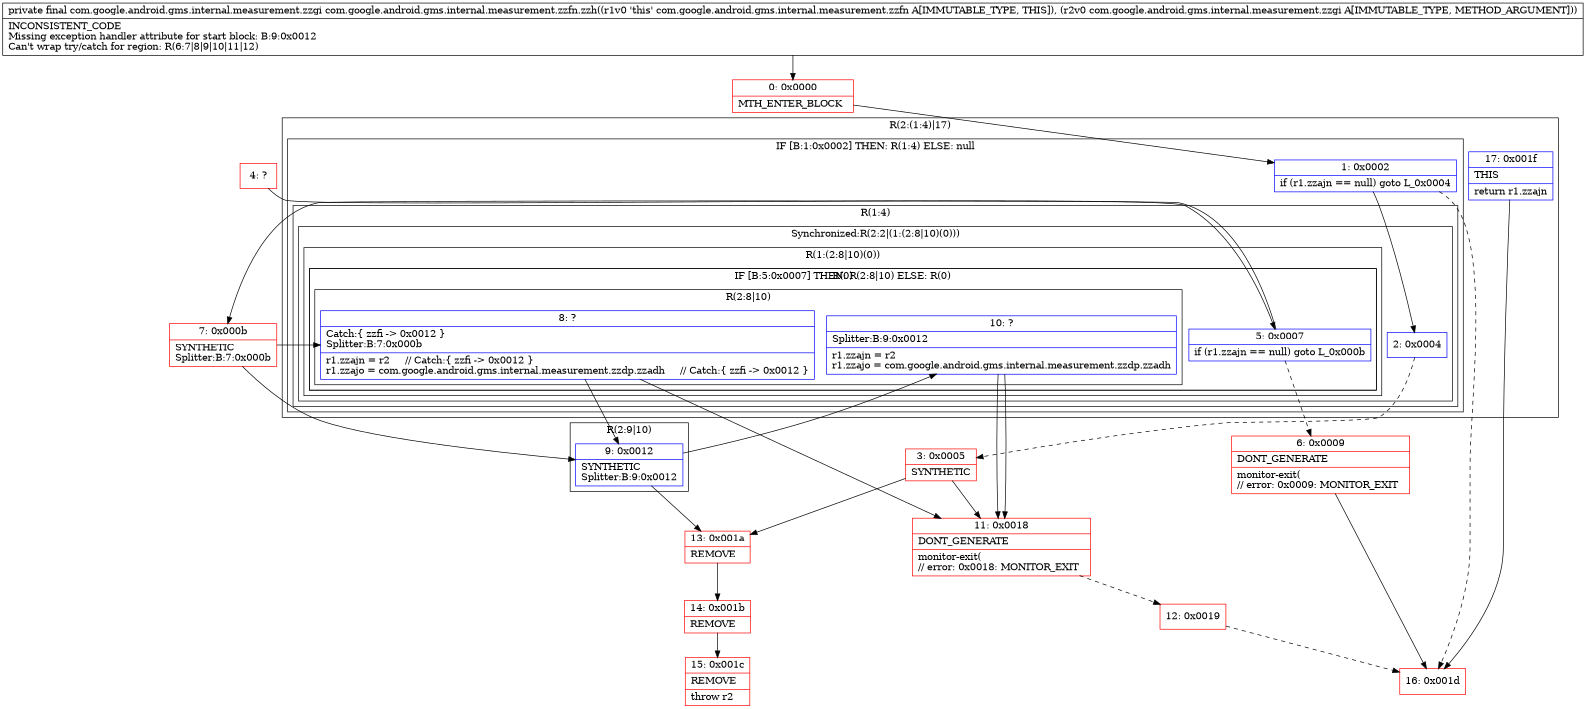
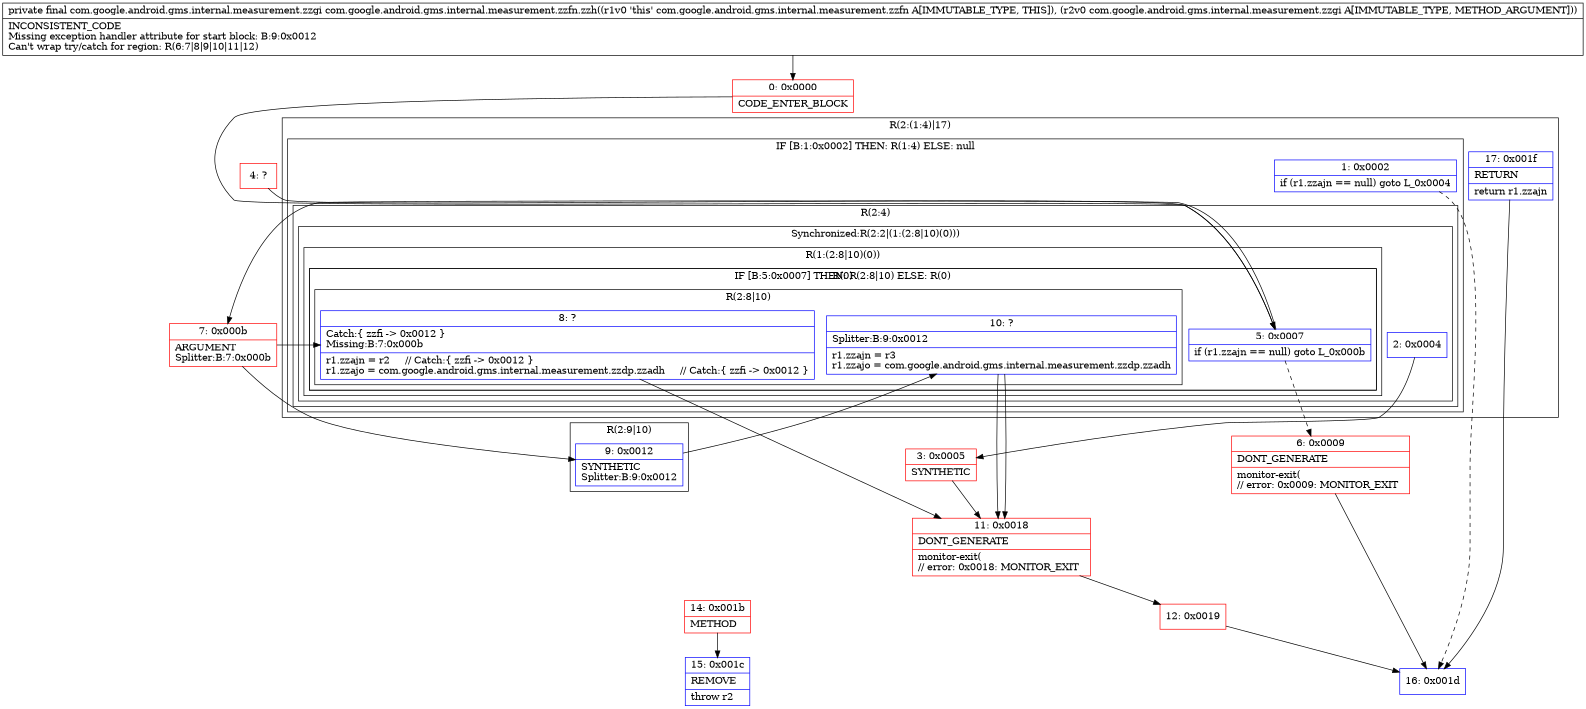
(790, 104) -> (793, 104)
(1060, 133) -> (276, 203)
(1487, 175) -> (1496, 175)
(875, 213) -> (875, 213)
(1396, 258) -> none
(374, 344) -> (375, 344)
(205, 348) -> (205, 348)
(864, 356) -> (864, 356)
(600, 409) -> none
(1216, 424) -> (1216, 424)
(718, 547) -> none
(1117, 589) -> (1117, 589)
(713, 624) -> (713, 624)
(1309, 648) -> (1309, 648)
(718, 682) -> (718, 682)
(1433, 682) -> (1433, 682)
